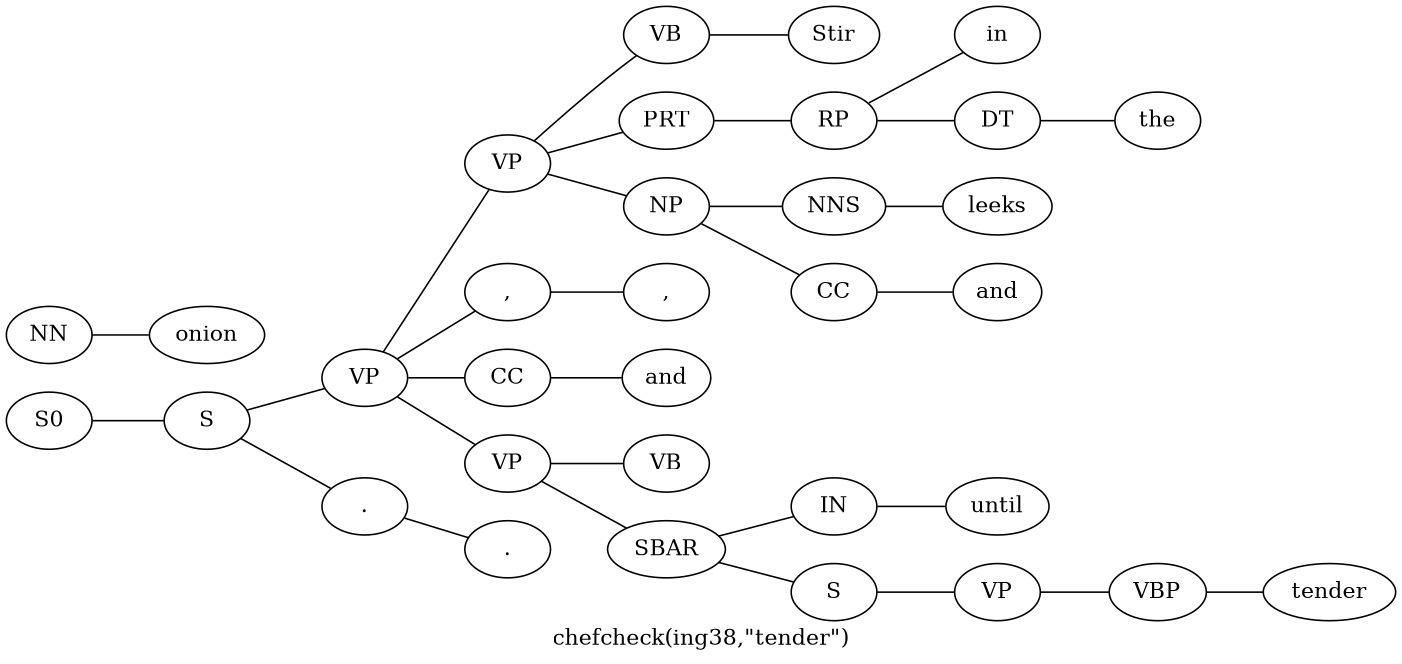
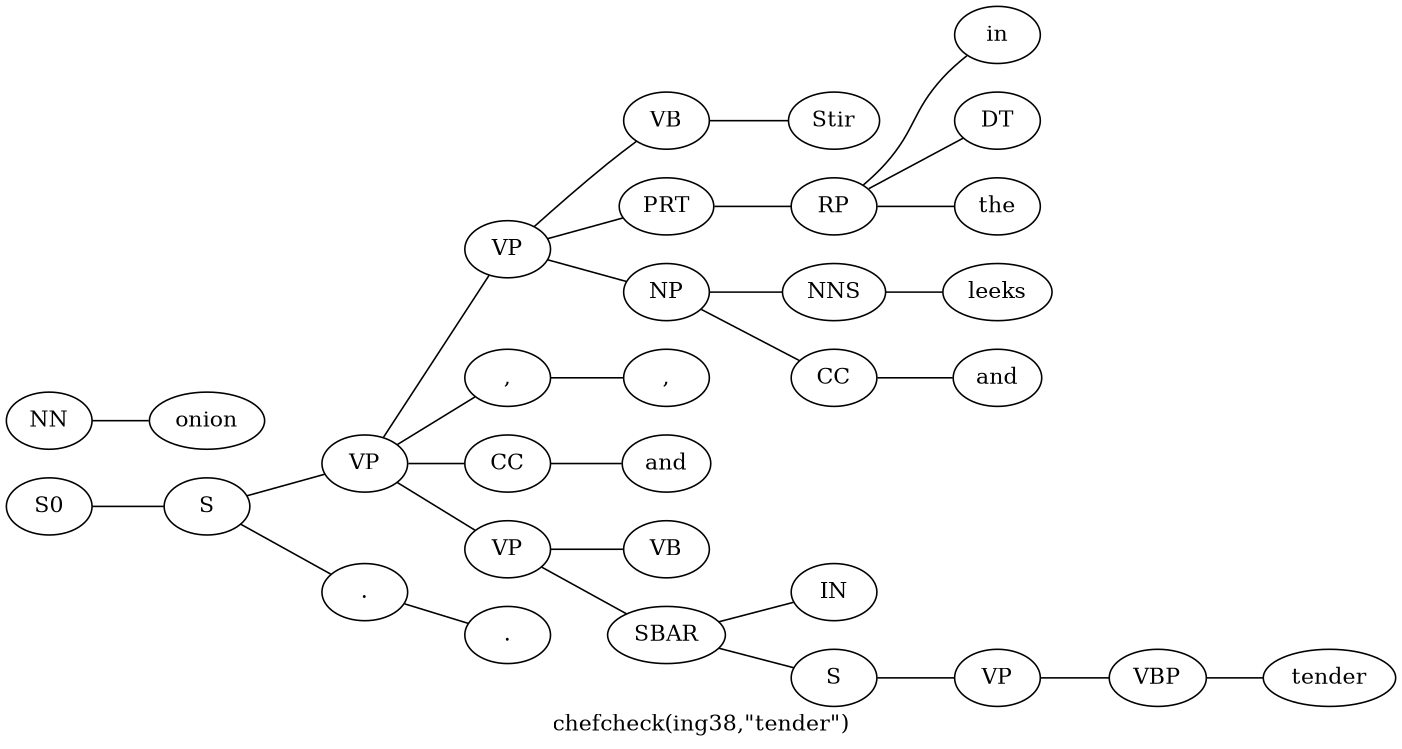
(1077, 121) -> (916, 206)
(997, 506) -> none
